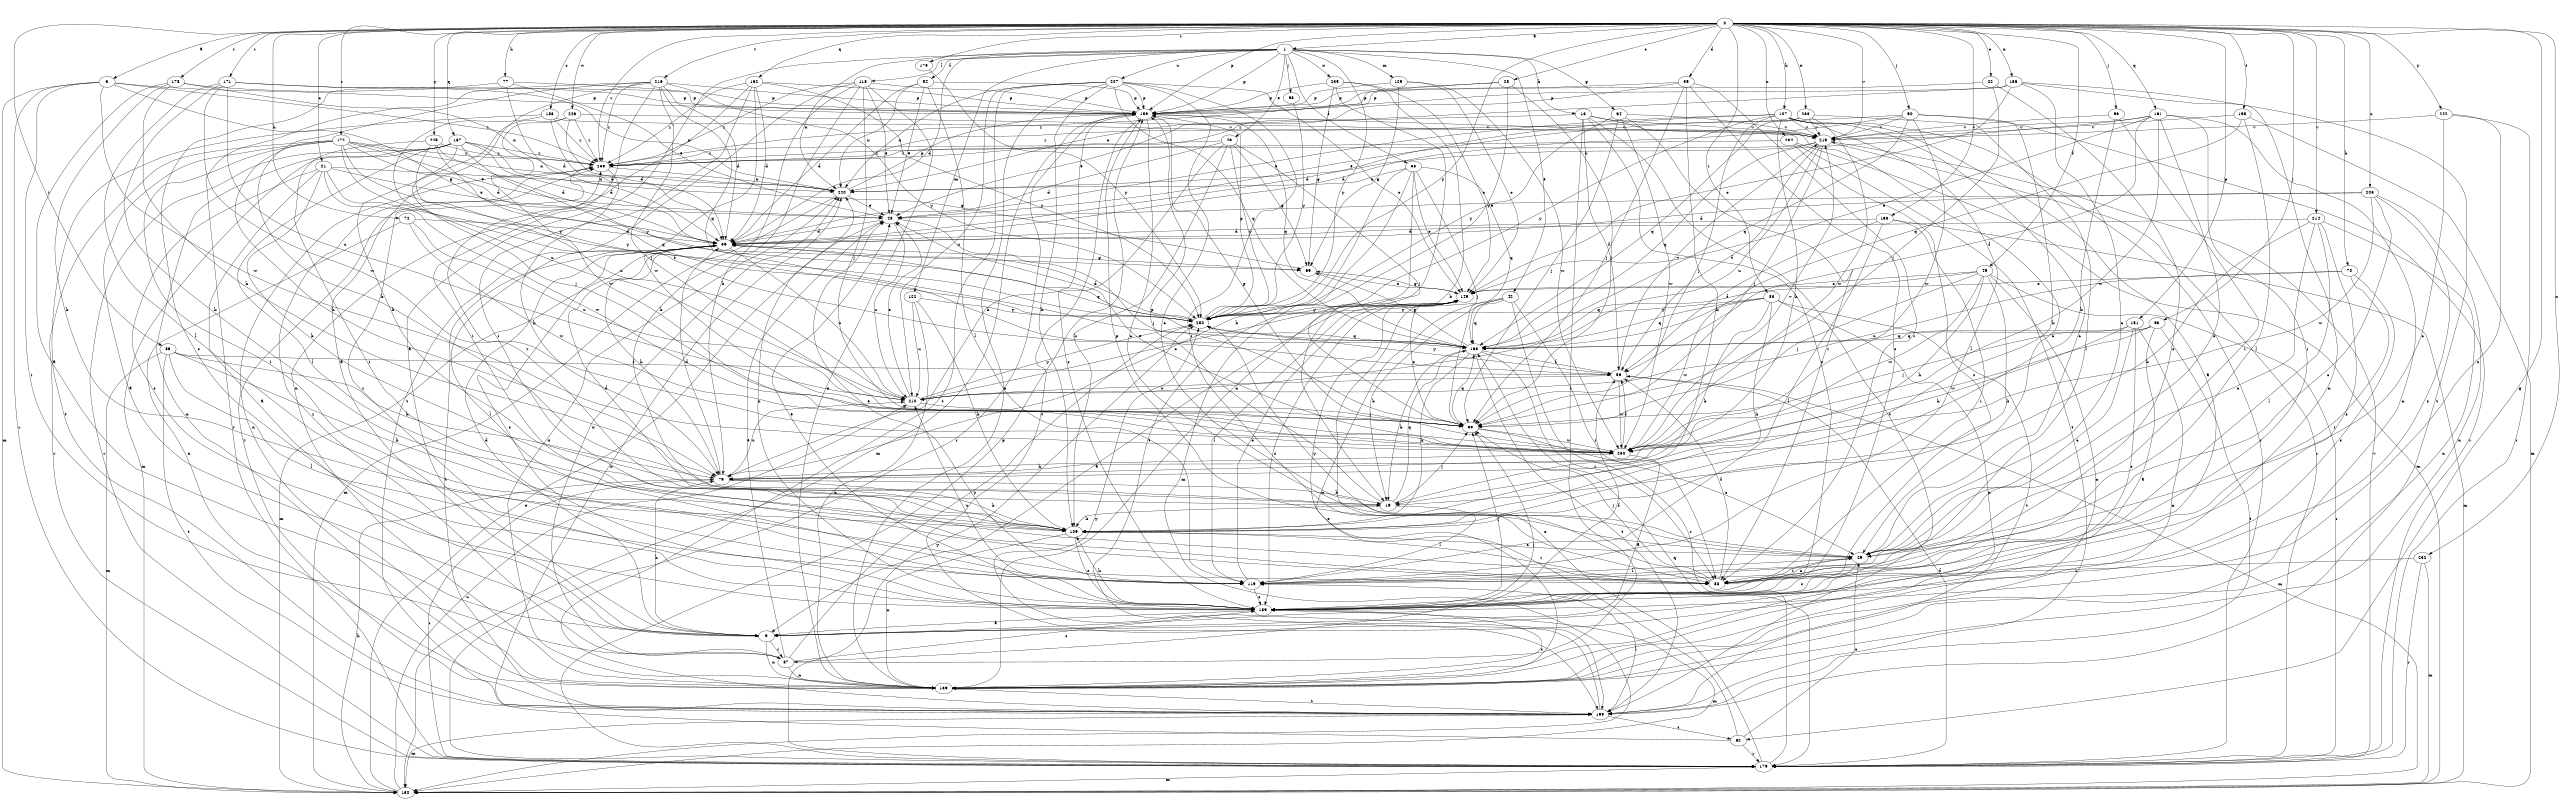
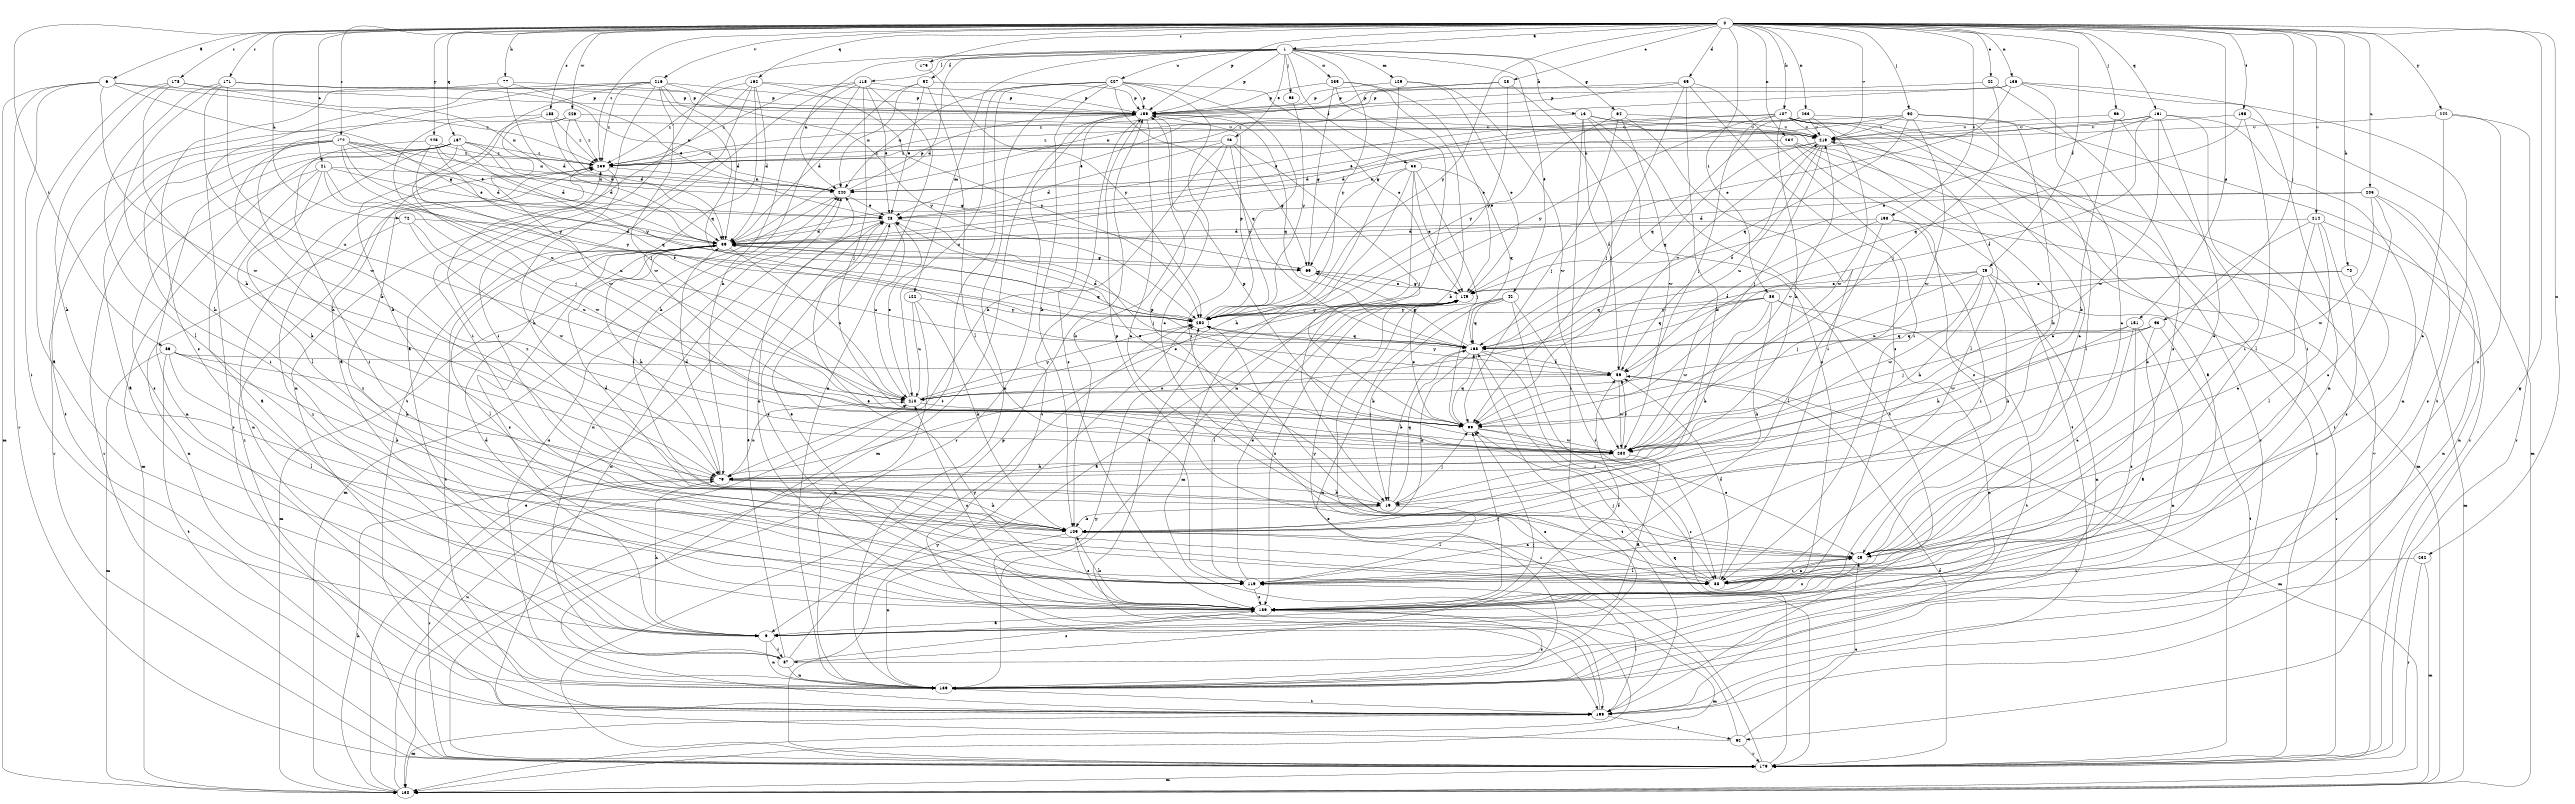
(1891, 578) -> (890, 533)
